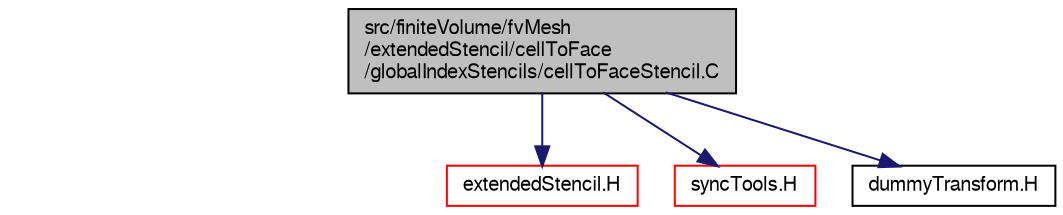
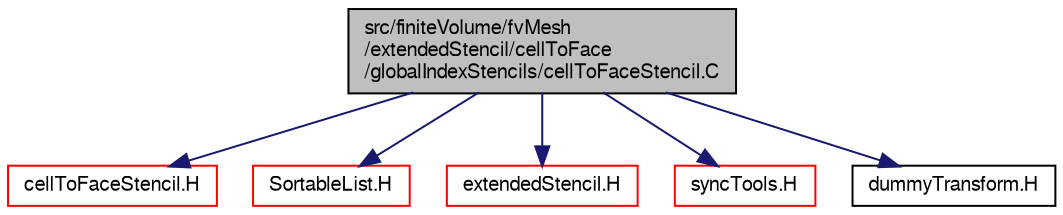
none -> (112, 186)
none -> (331, 186)
